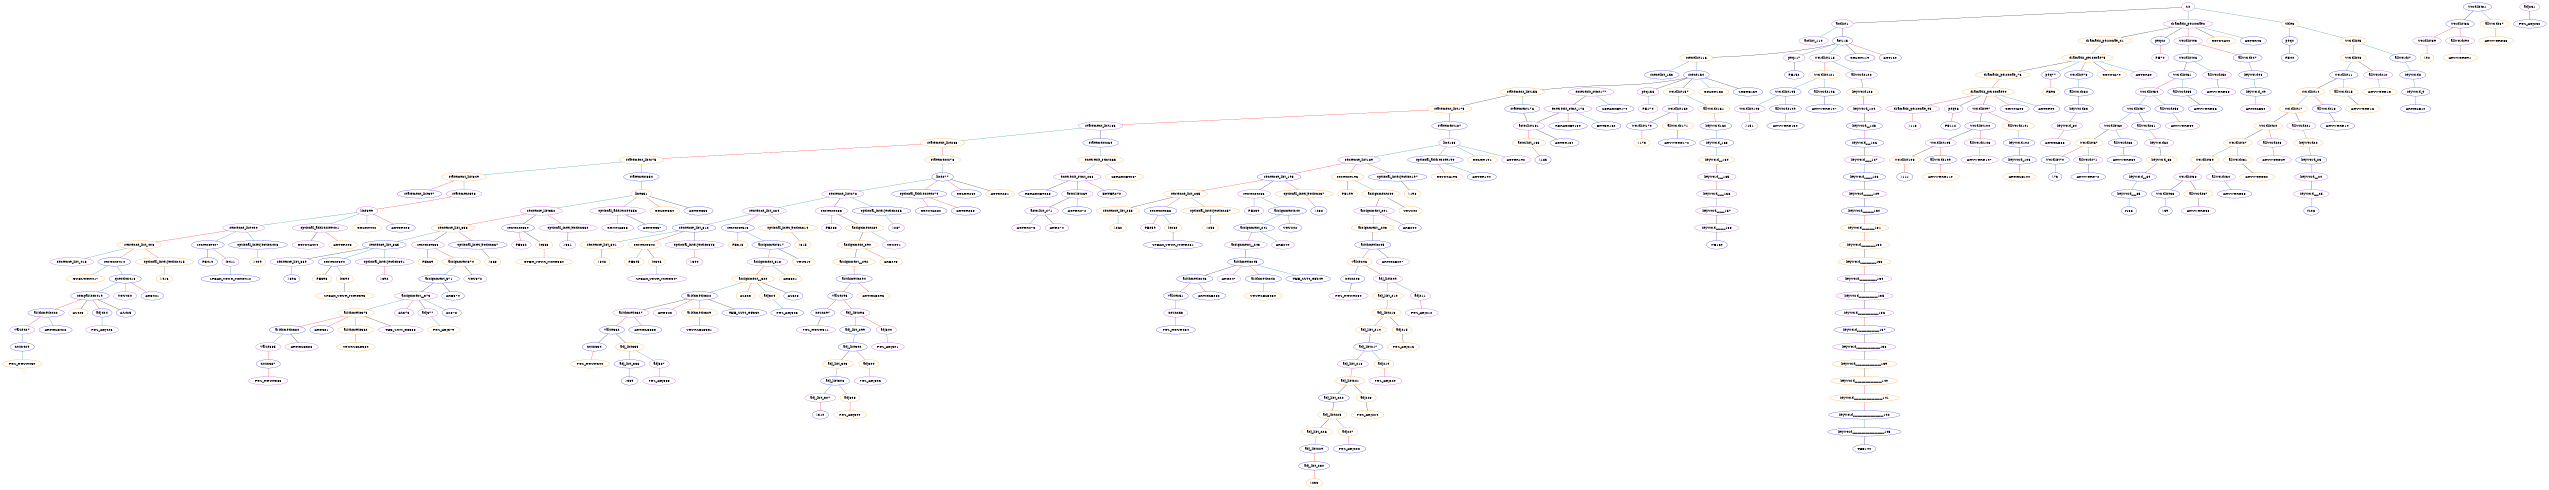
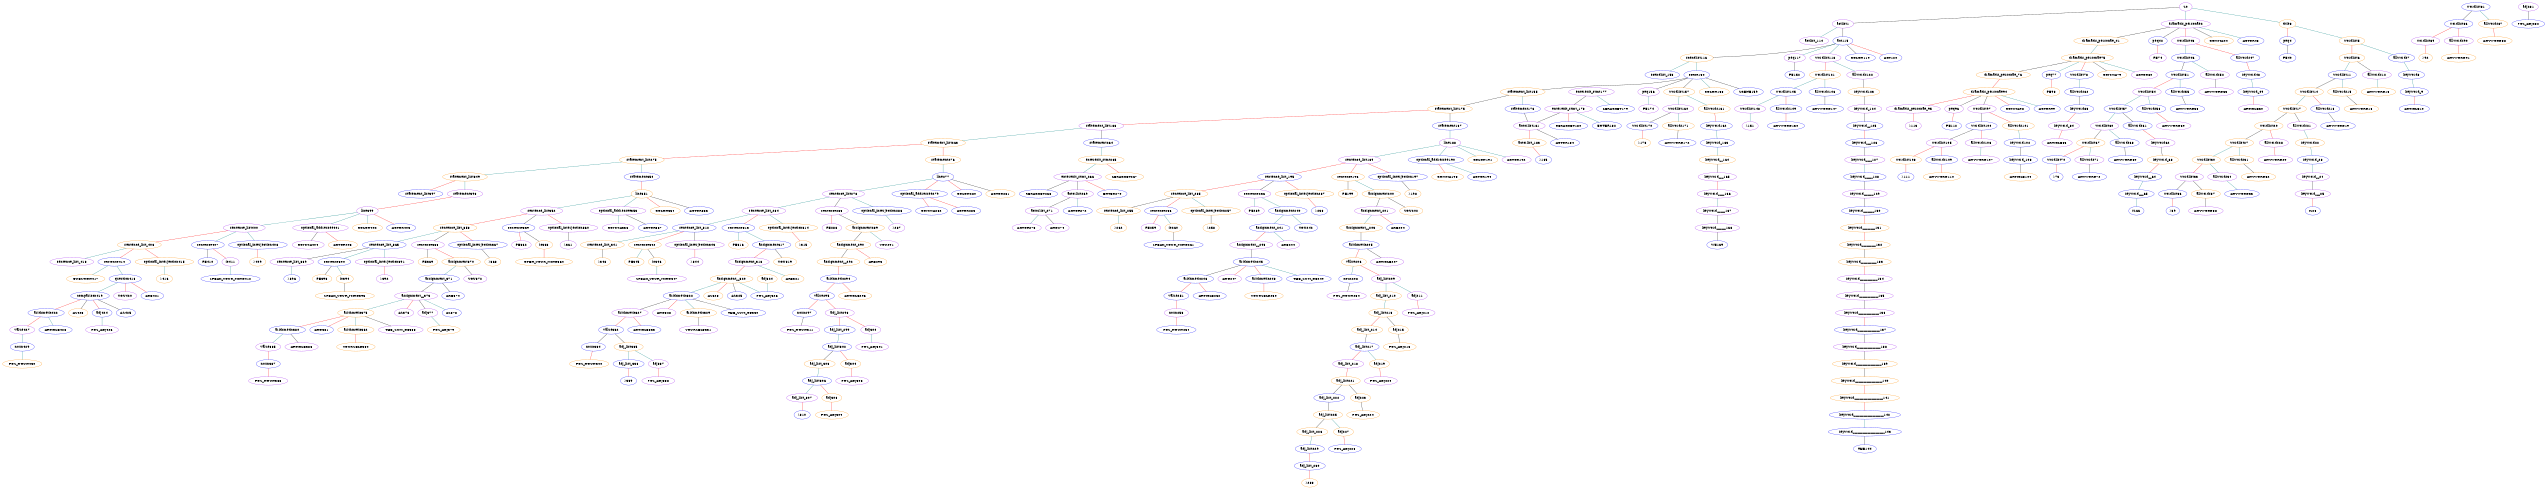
(1923, 151) -> (1924, 151)
(762, 287) -> (750, 287)
